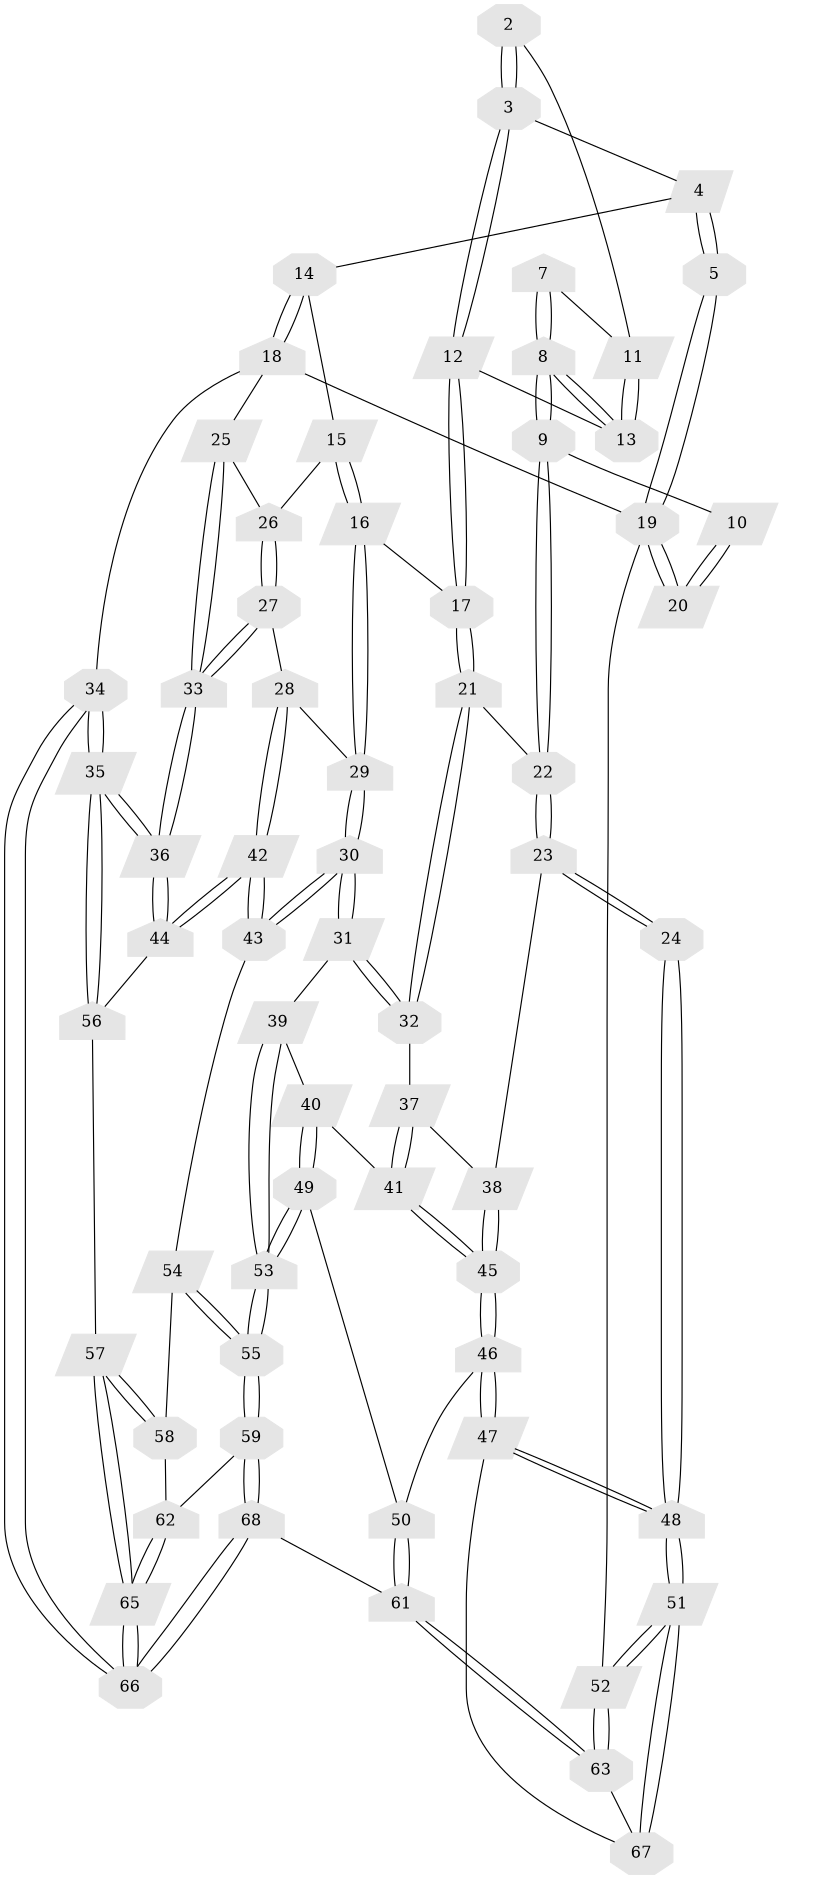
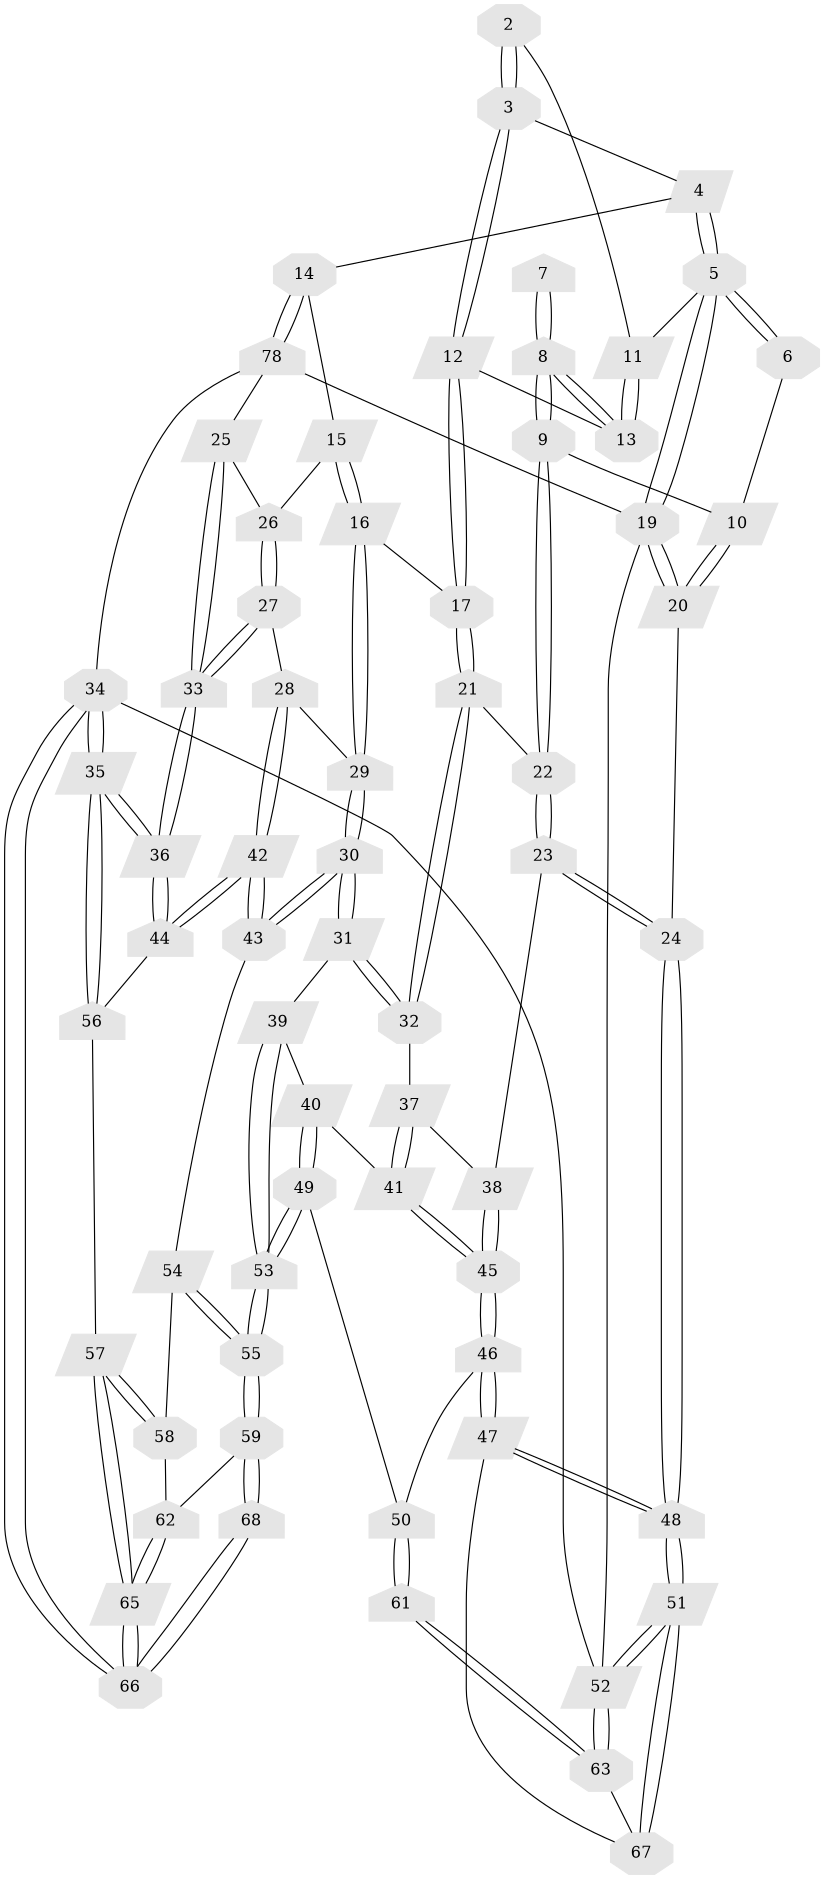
(587, 314) -> (675, 315)
(272, 358) -> (272, 358)
none -> (788, 358)
none -> (675, 773)
none -> (546, 1078)
(331, 1565) -> none
